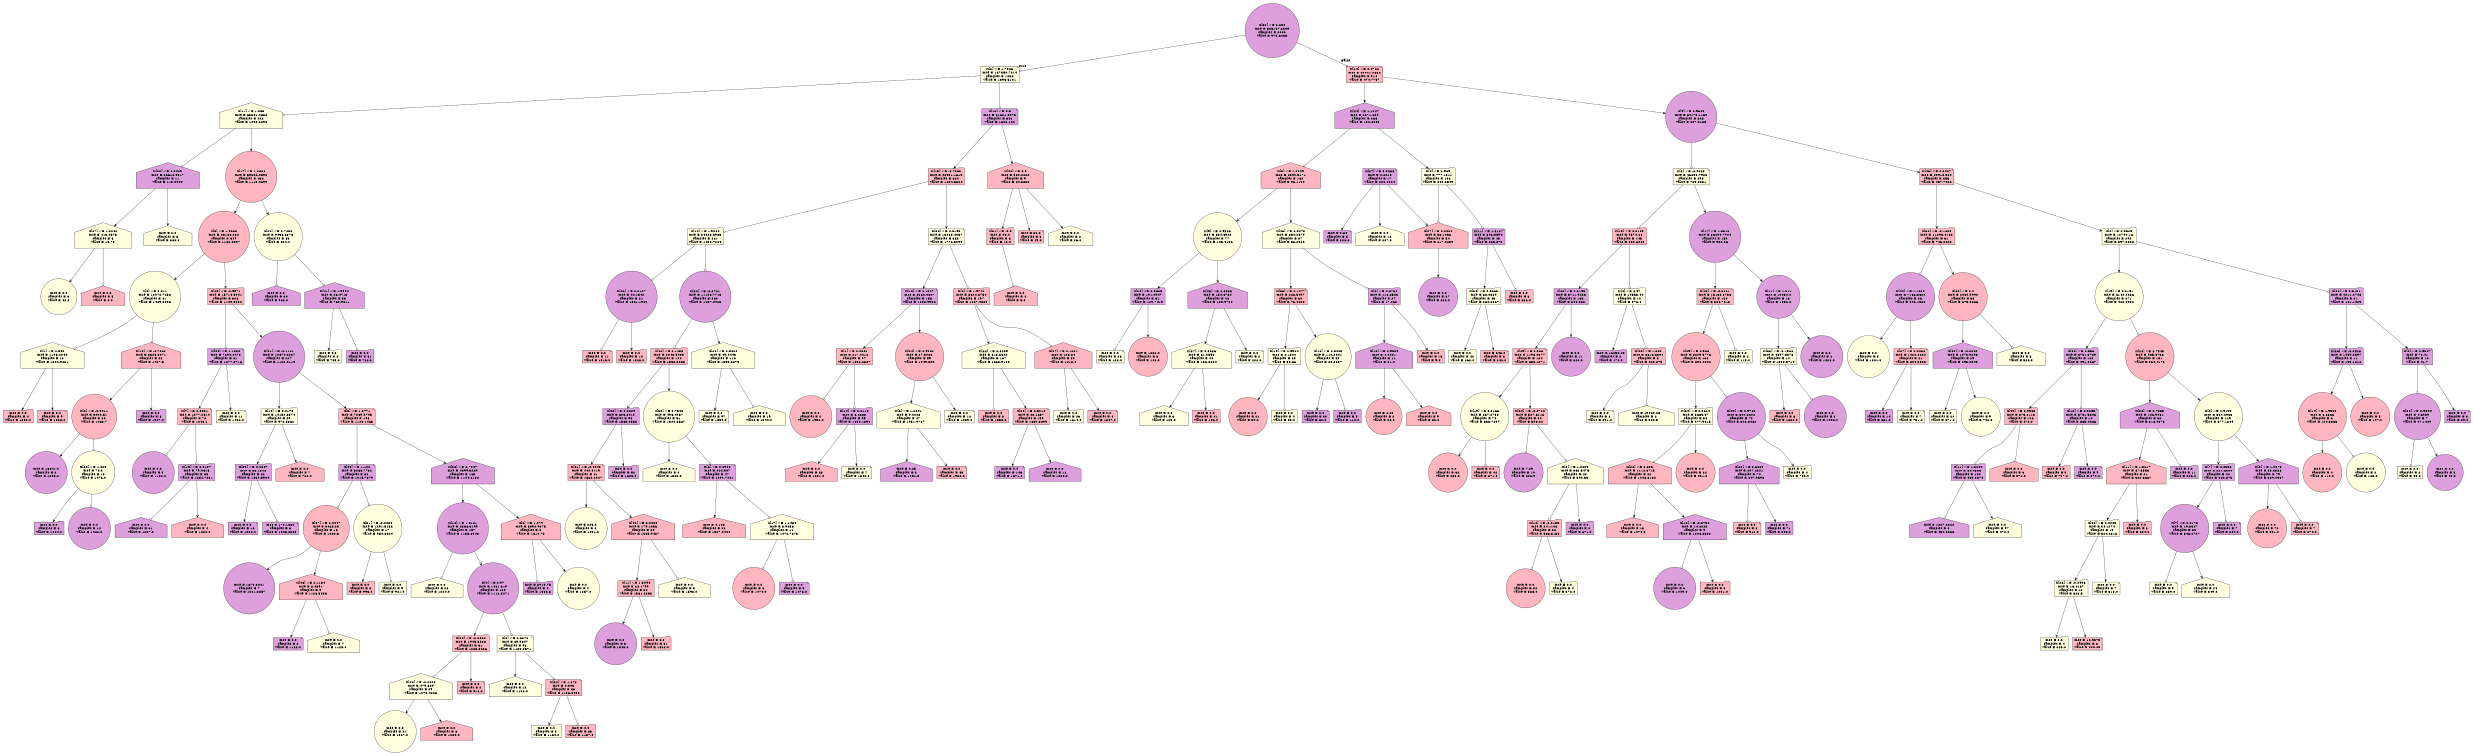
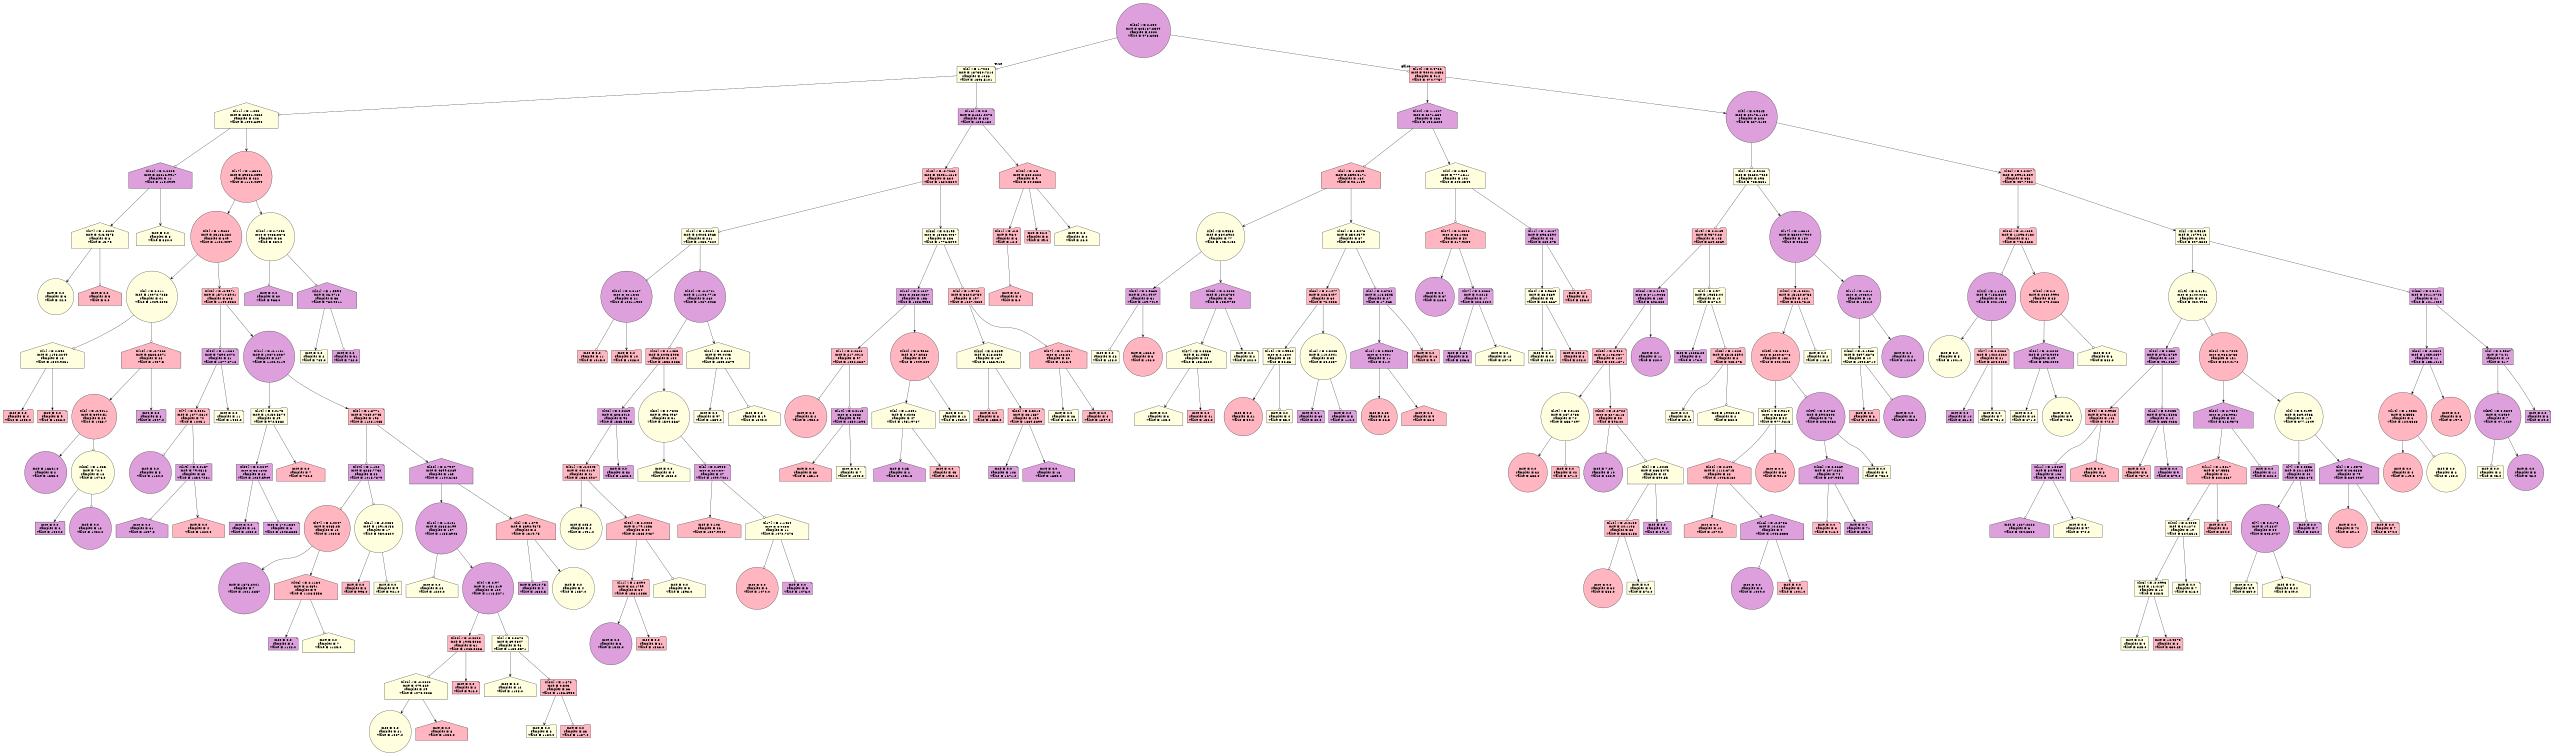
(1438, 177) -> (1455, 177)
(1407, 205) -> (1466, 267)
(1347, 417) -> (1343, 417)
